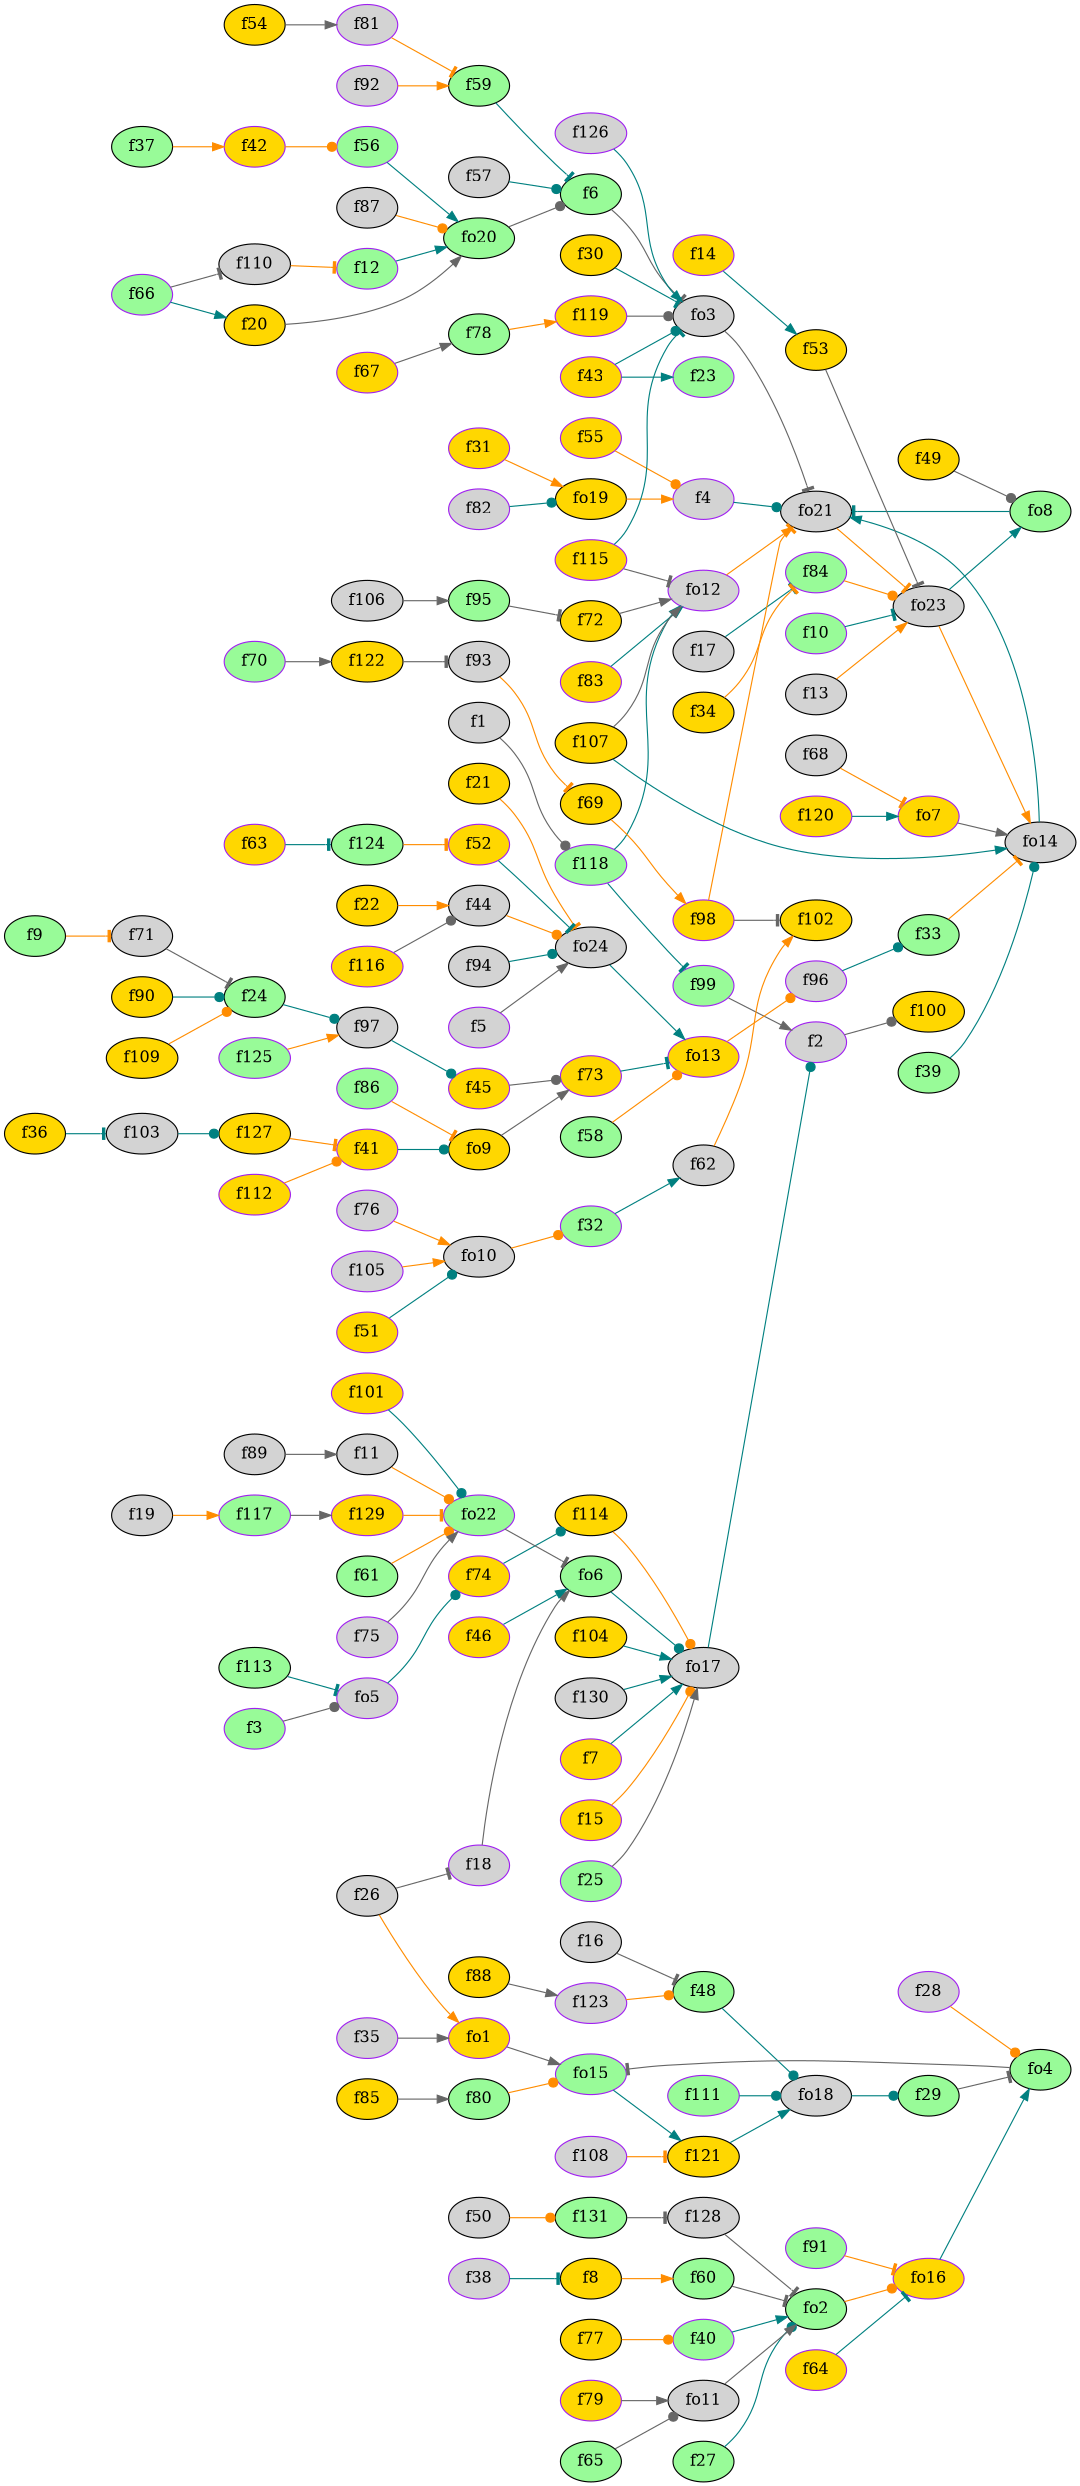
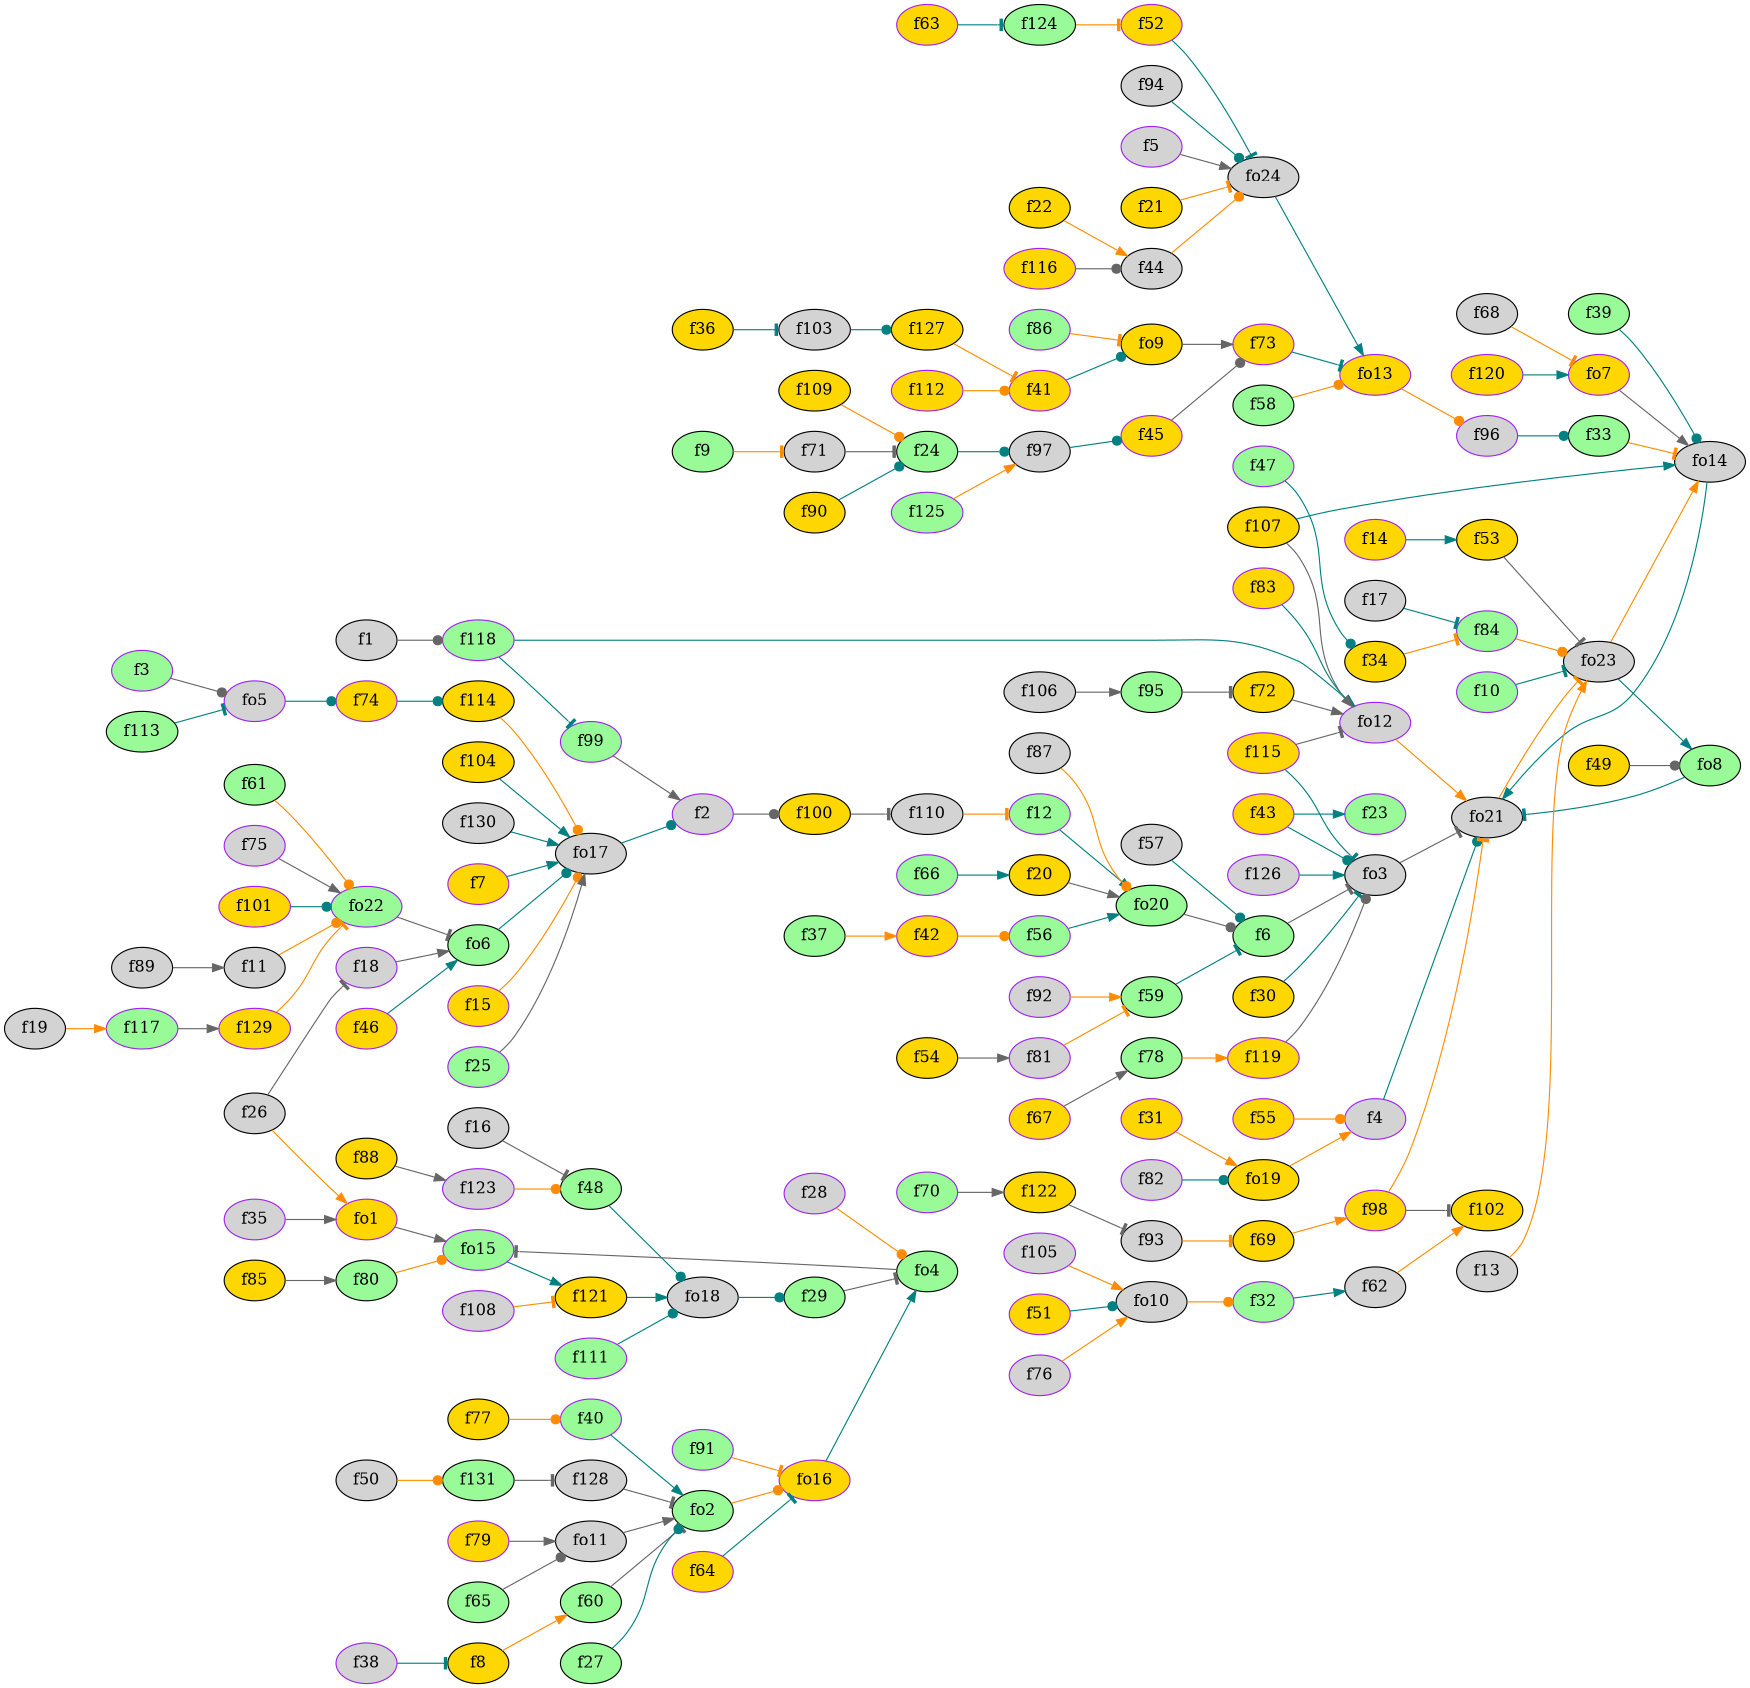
(193, 281) -> (868, 814)
none -> (1263, 466)
